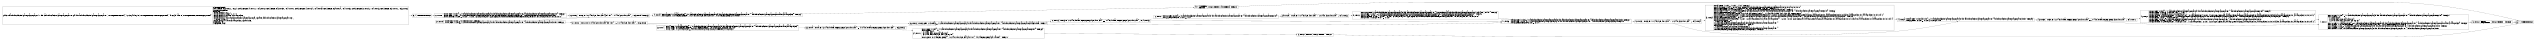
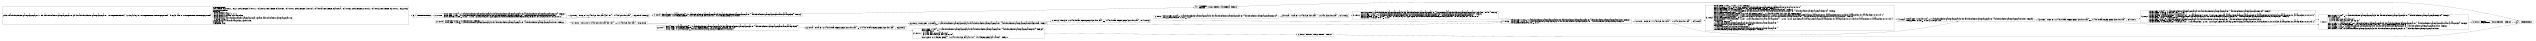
(1721, 20) -> (1719, 20)
(2502, 22) -> (2502, 22)
